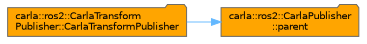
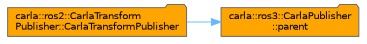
(290, 22) -> (290, 22)
